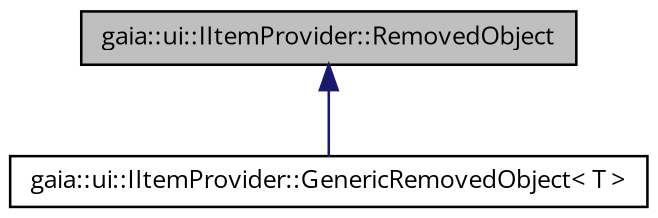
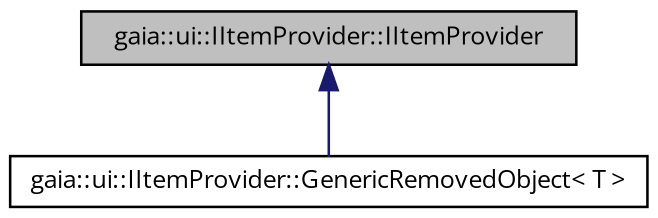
(329, 38) -> (329, 38)
